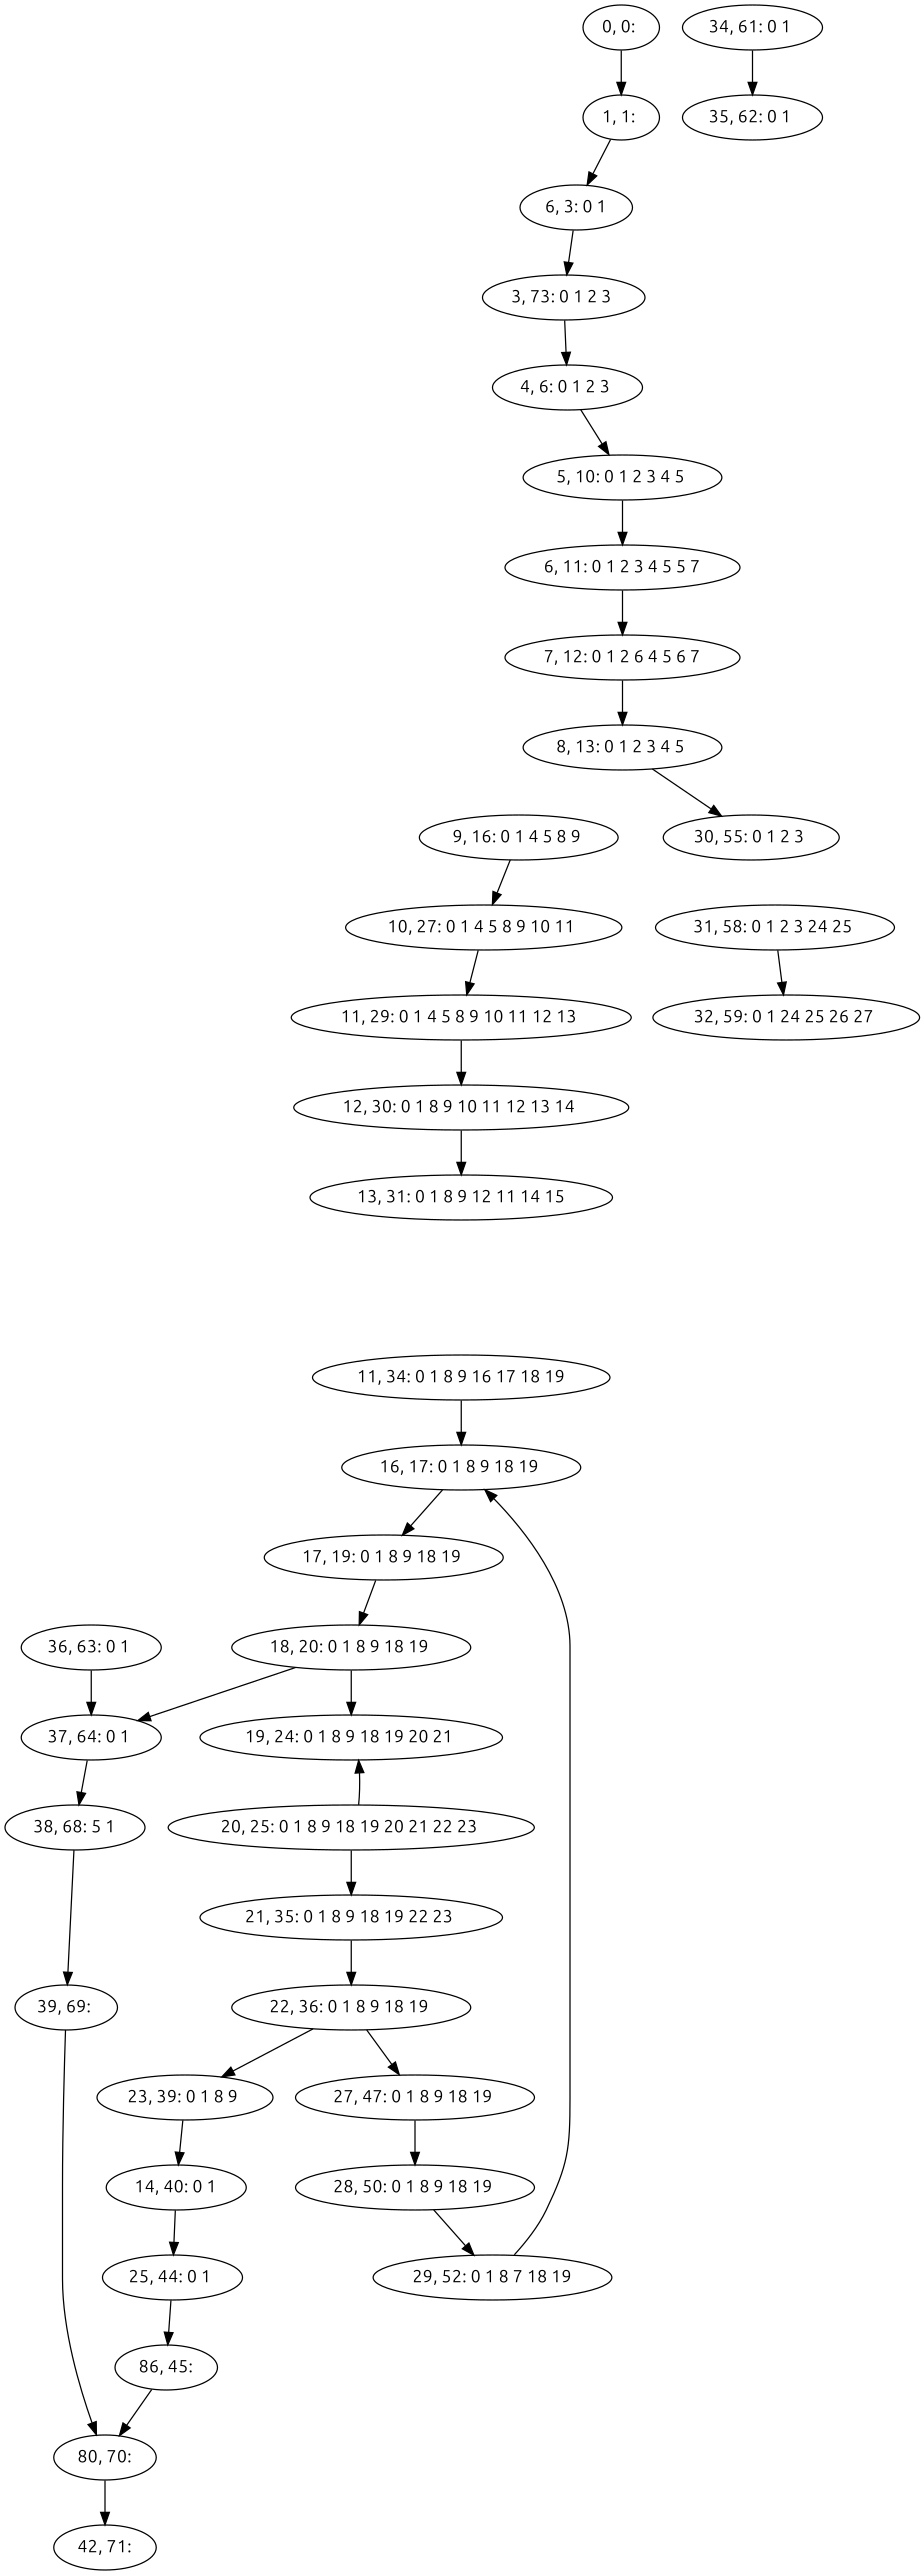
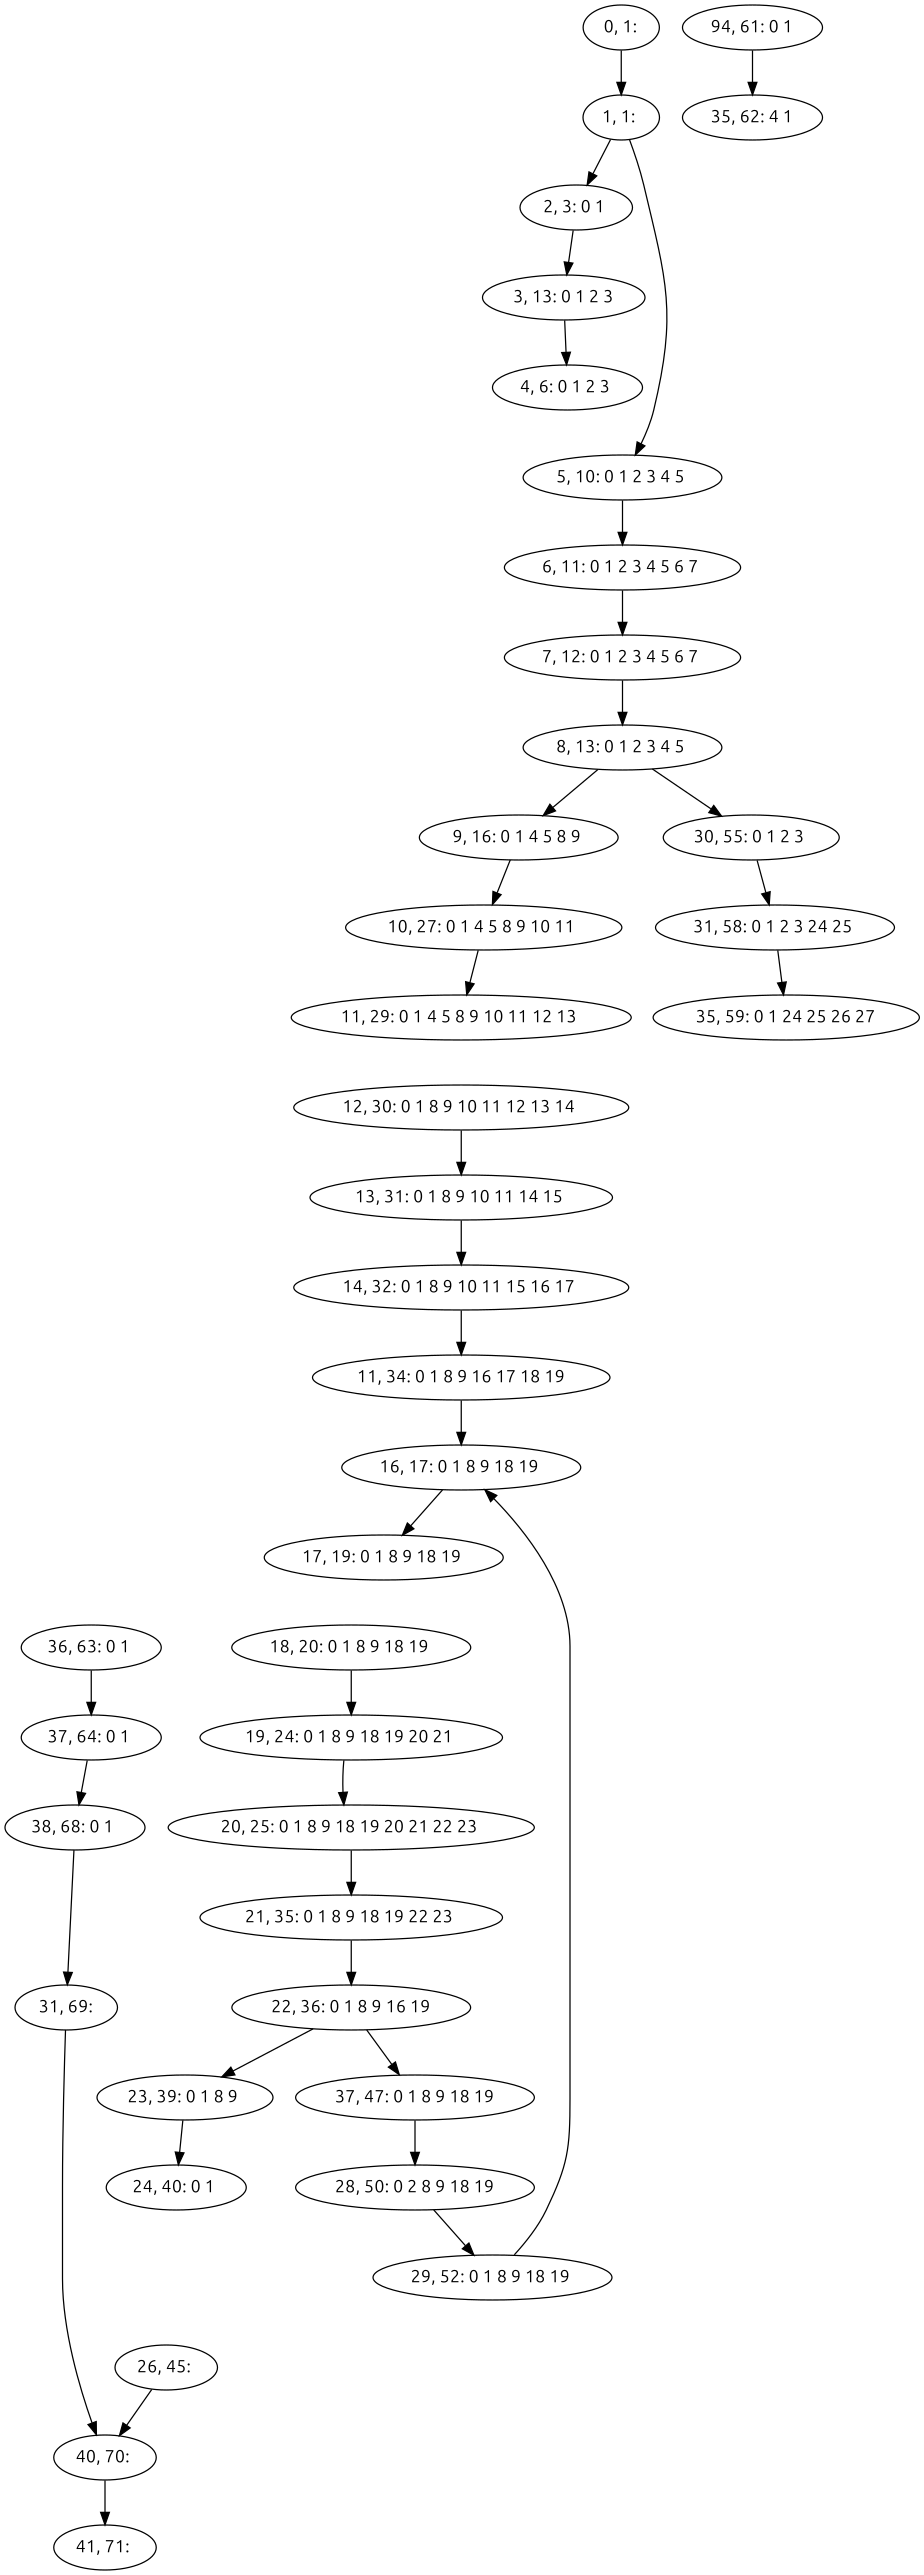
(621, 28) -> (621, 28)
(752, 28) -> (752, 28)
(752, 118) -> (752, 118)
(576, 208) -> (576, 208)
(564, 298) -> (564, 298)
(591, 427) -> (665, 291)
(622, 568) -> (622, 568)
(622, 658) -> (622, 658)
none -> (575, 788)
none -> (762, 877)
(786, 1018) -> (786, 1018)
(461, 1056) -> none
(461, 1198) -> (461, 1198)
none -> (461, 1288)
(370, 1597) -> none
(223, 1692) -> none
(360, 1789) -> (343, 1776)
(75, 1828) -> (75, 1828)
(66, 2008) -> (66, 2008)
(351, 2008) -> (351, 2008)
(415, 2098) -> (415, 2098)
(176, 2188) -> (176, 2188)
(415, 2188) -> (415, 2188)
(172, 2278) -> none
(492, 2278) -> (492, 2278)
(166, 2368) -> (166, 2368)
(105, 2458) -> (105, 2458)
(105, 2548) -> (105, 2548)
